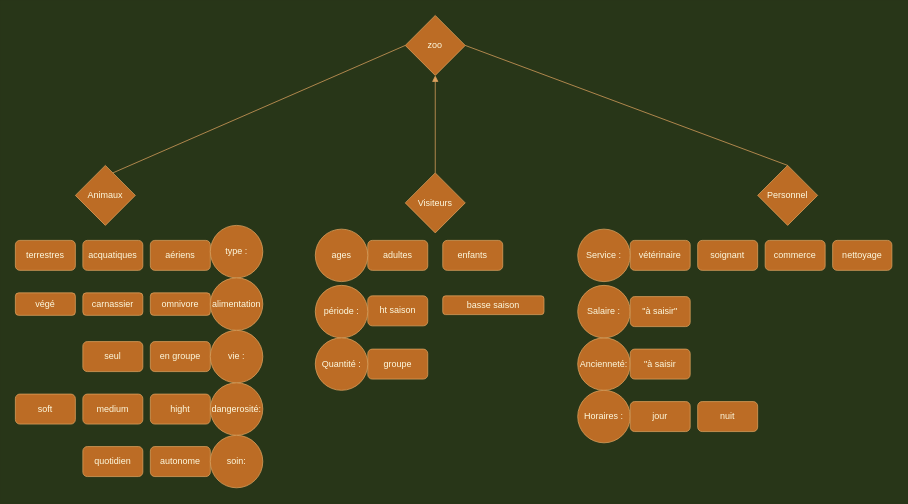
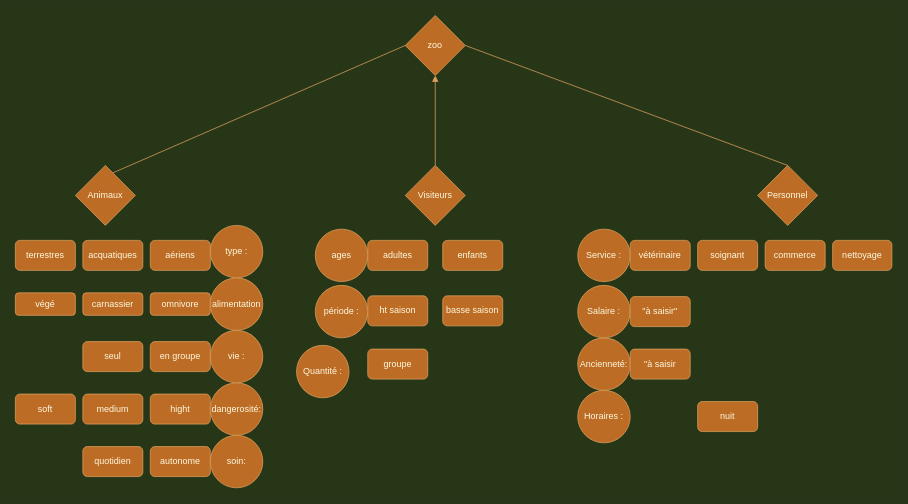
(435, 203) -> (435, 195)
(494, 305) -> (473, 311)
(342, 364) -> (323, 372)
(660, 417) -> none
